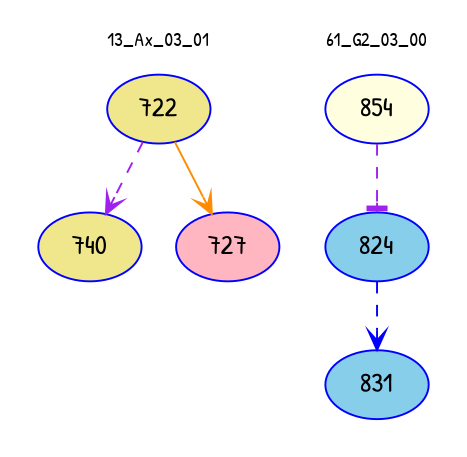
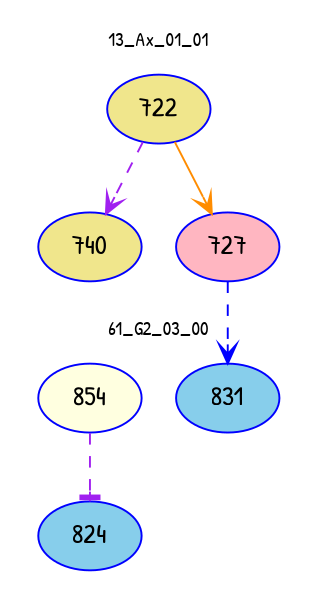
(159, 41) -> (159, 41)
(377, 306) -> (228, 324)
